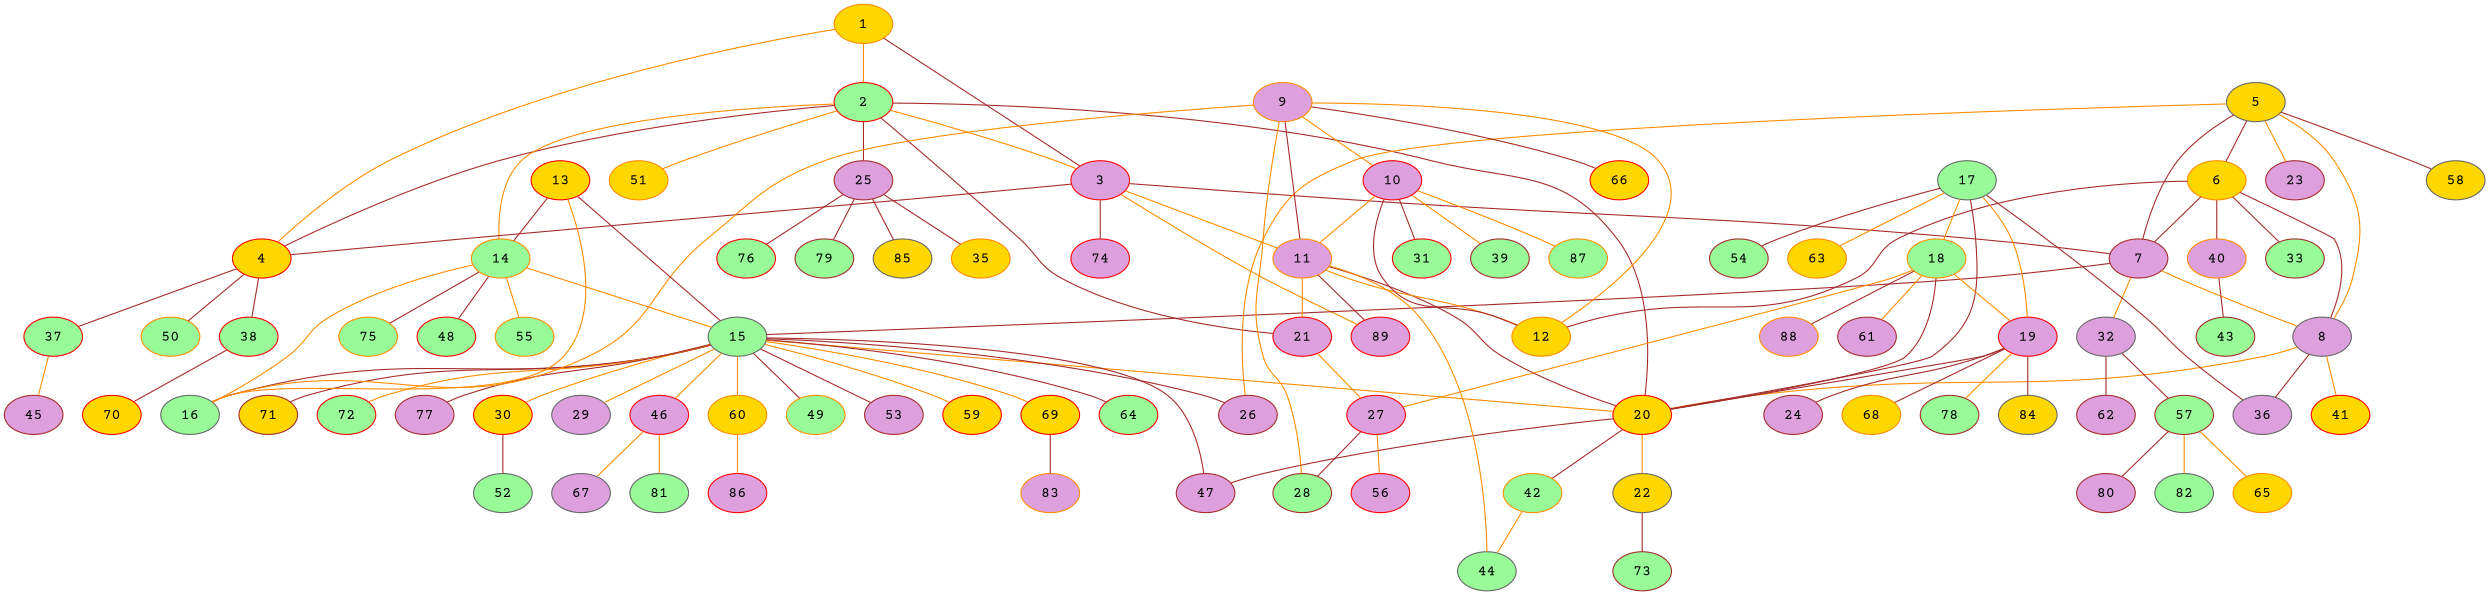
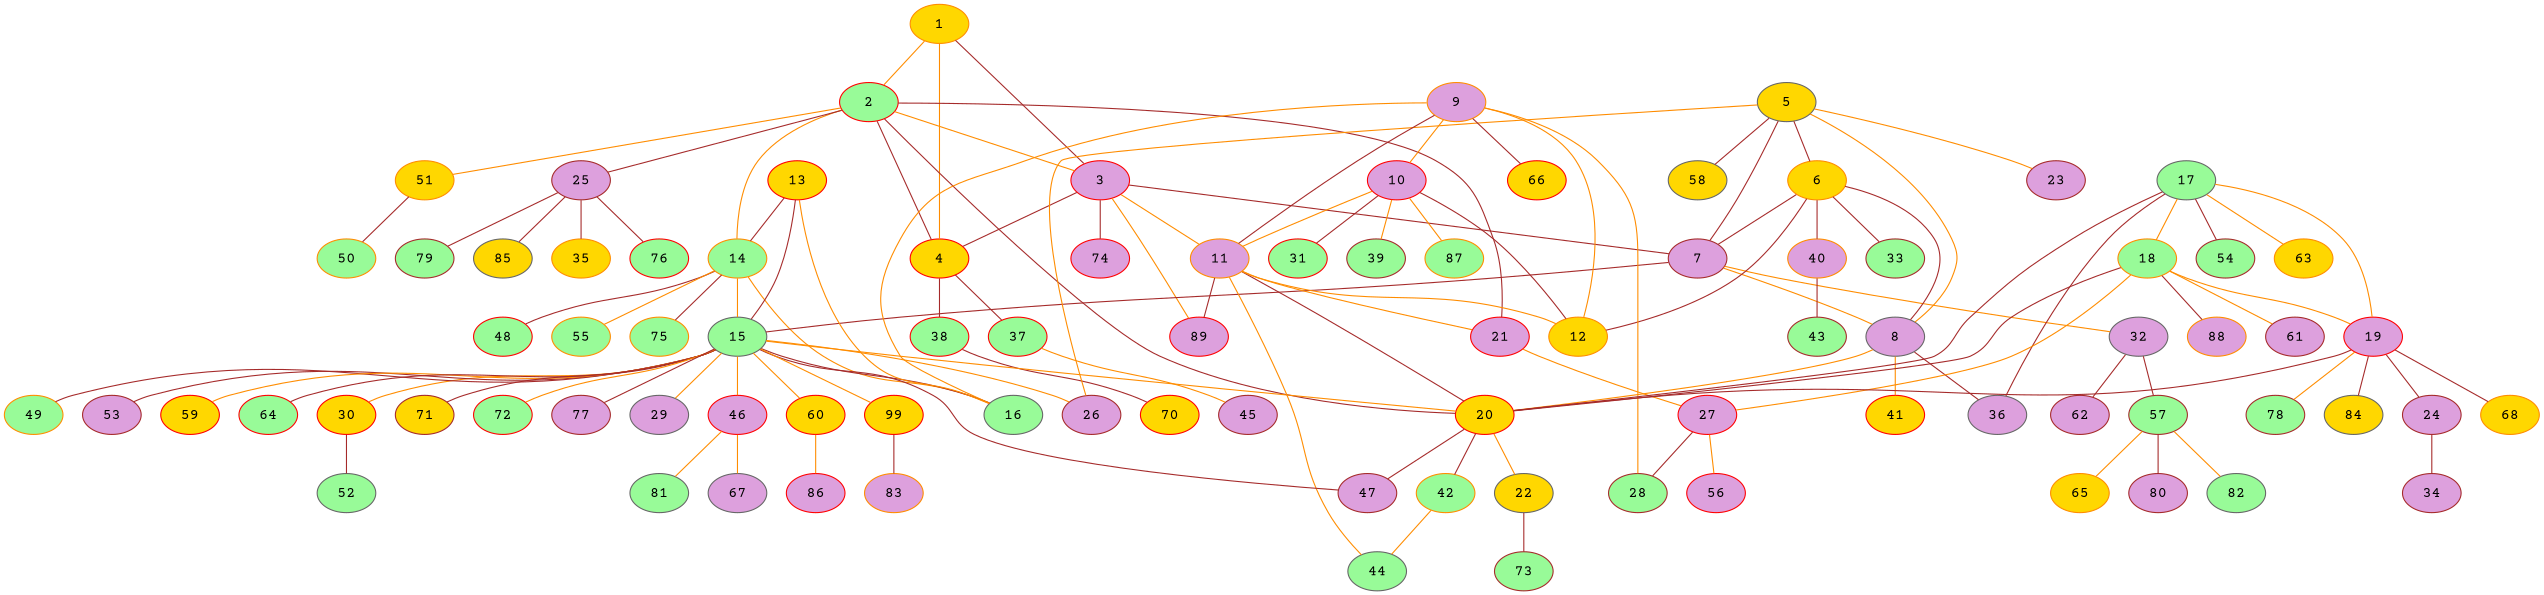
(216, 298) -> (386, 219)
(998, 358) -> (942, 367)
(737, 415) -> (816, 415)
(1050, 415) -> (894, 415)
none -> (2432, 493)
